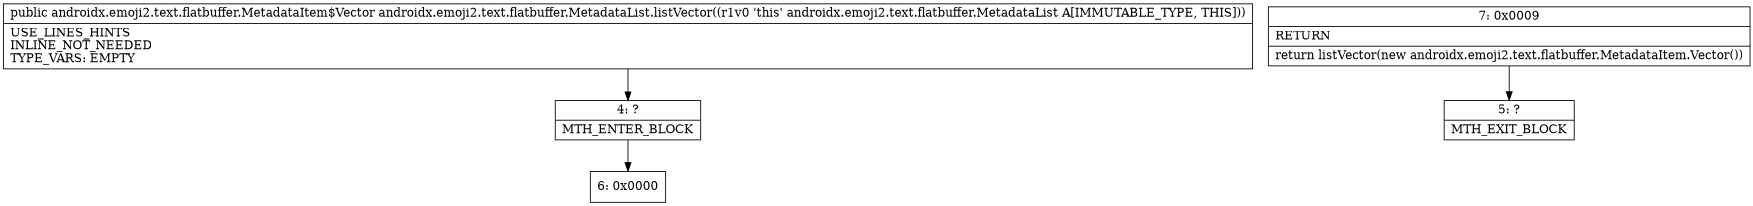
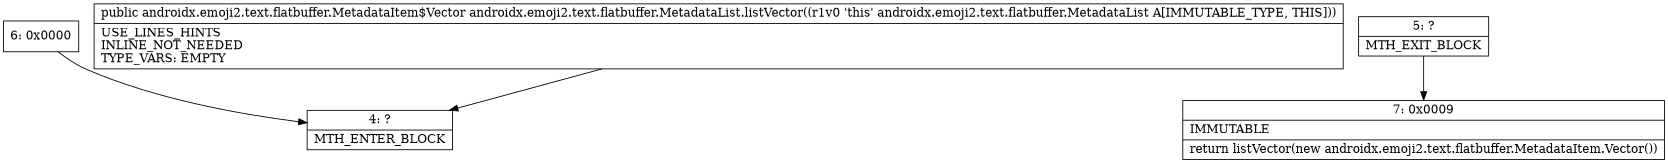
(1303, 36) -> (1230, 130)
(1509, 79) -> (1424, 74)
(628, 151) -> (174, 99)
